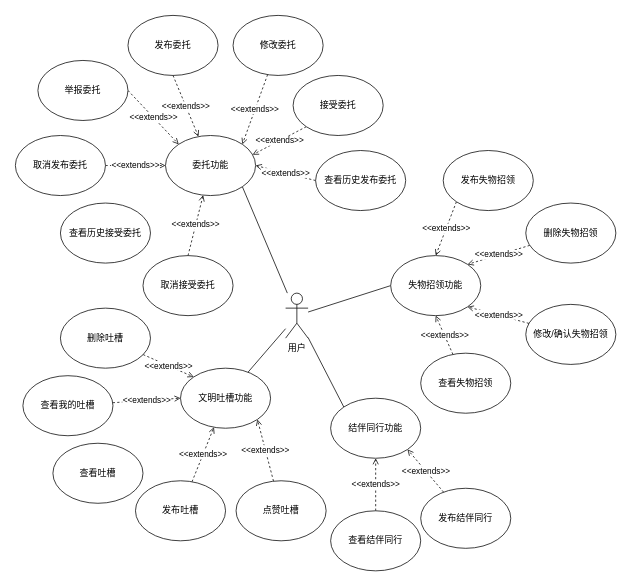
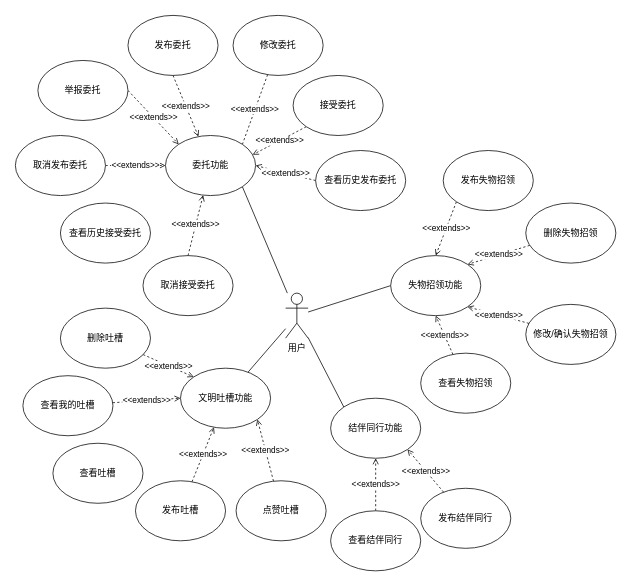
(244, 140) -> (244, 140)
